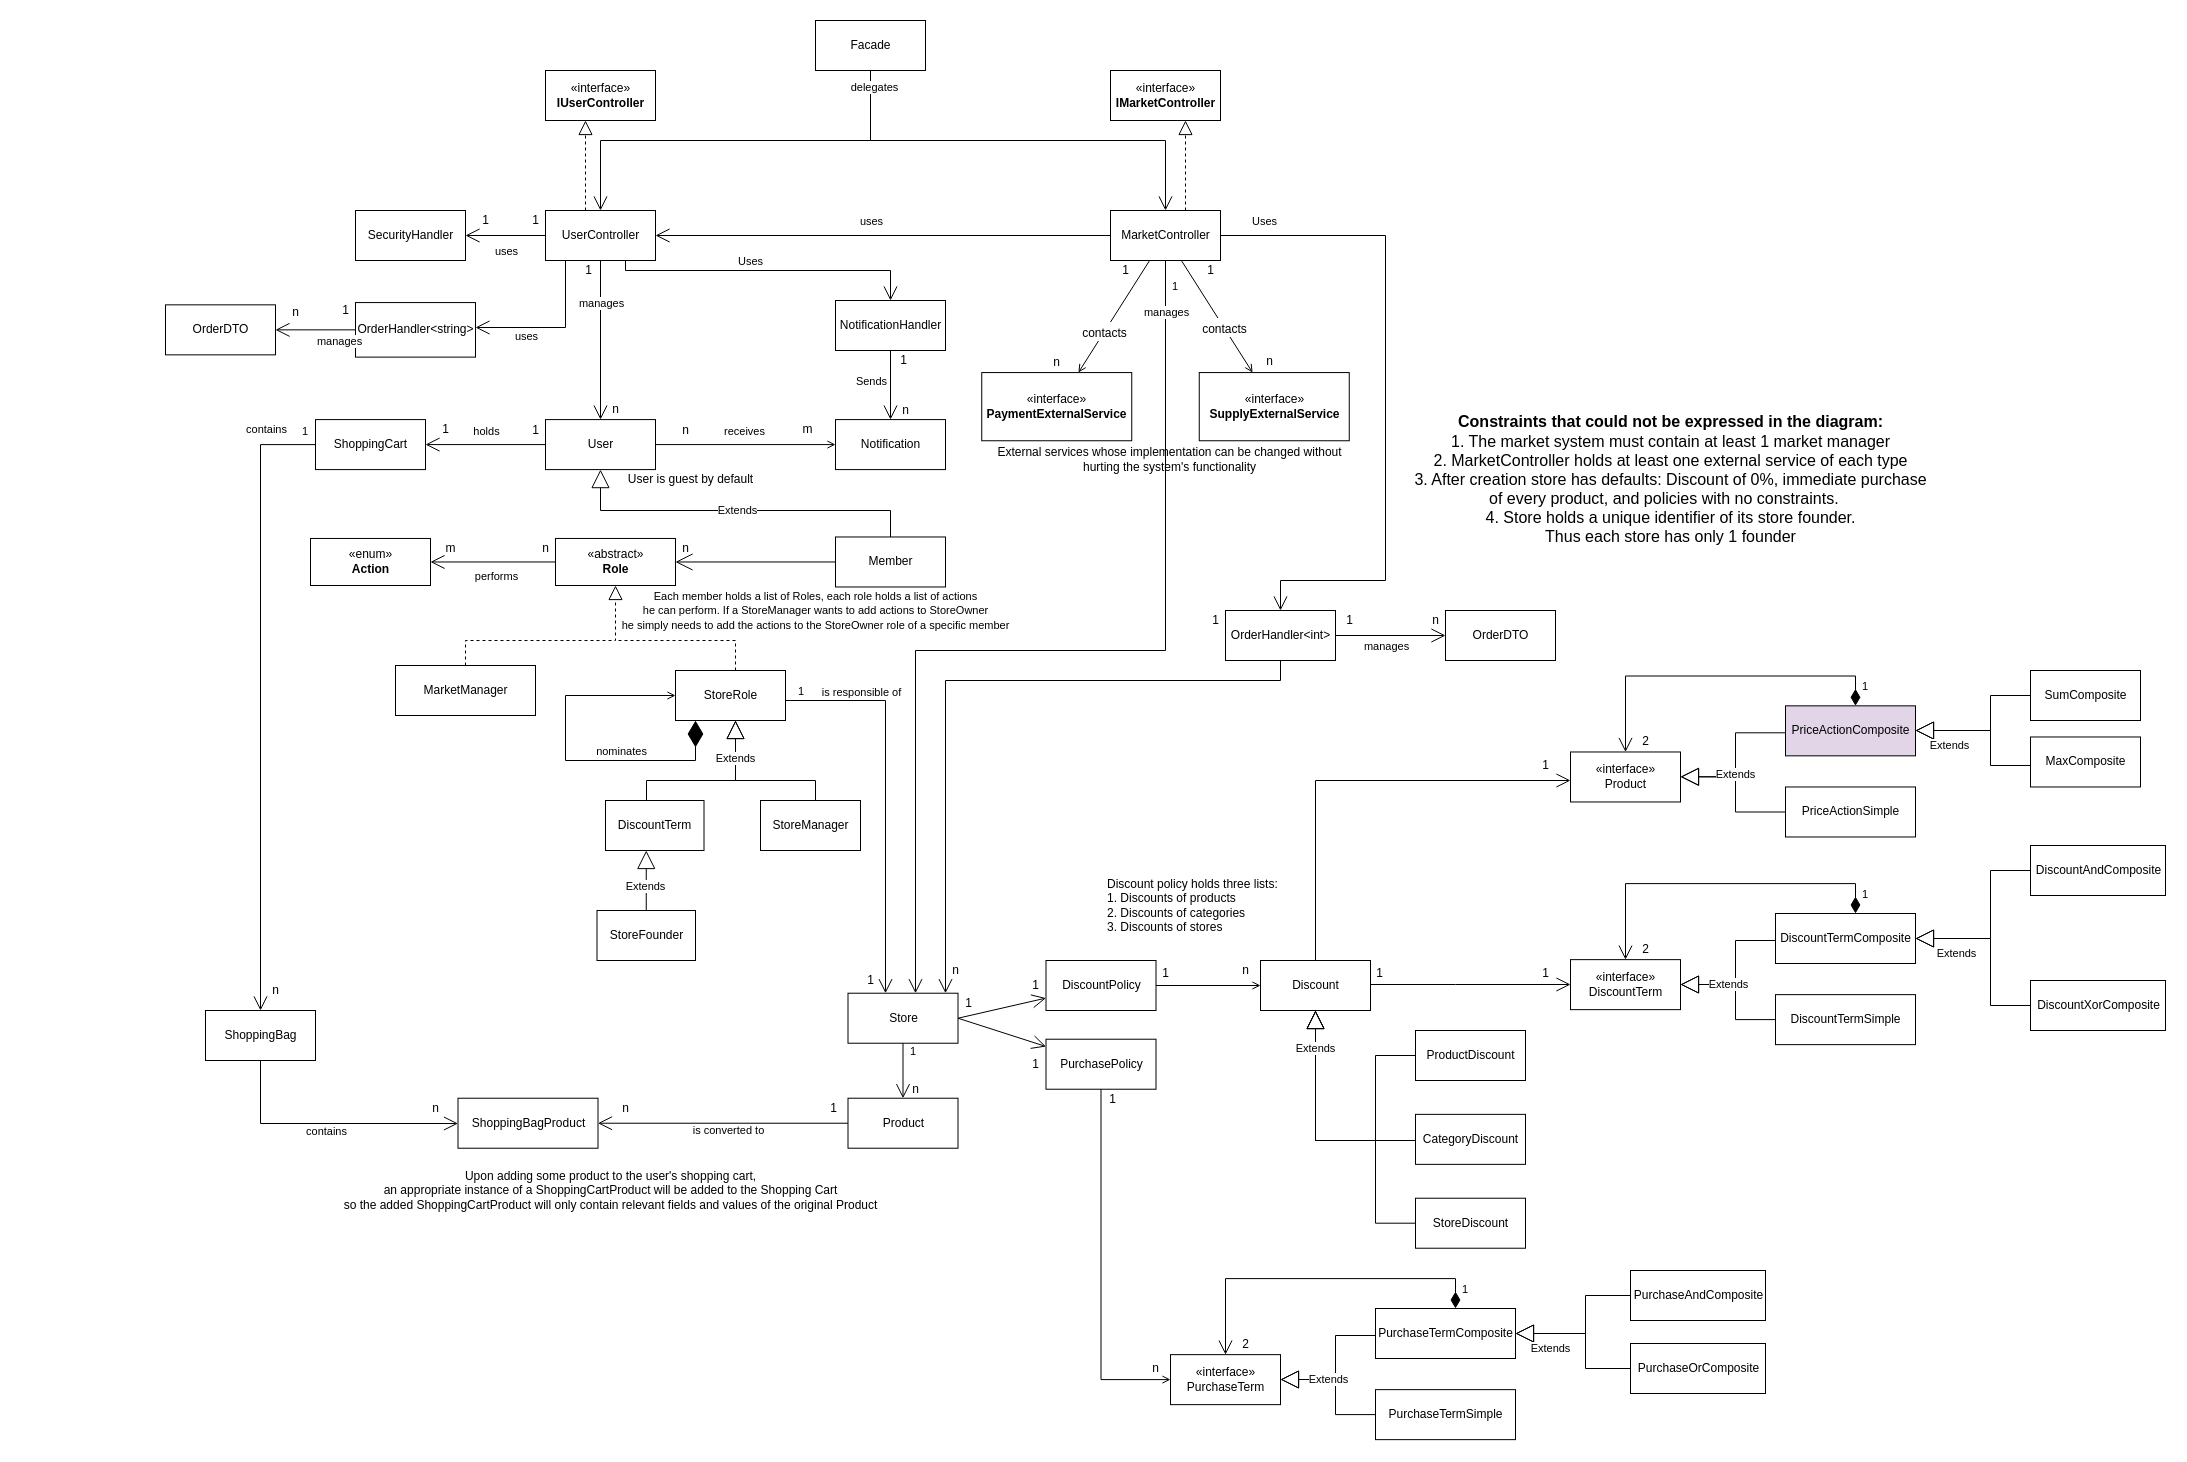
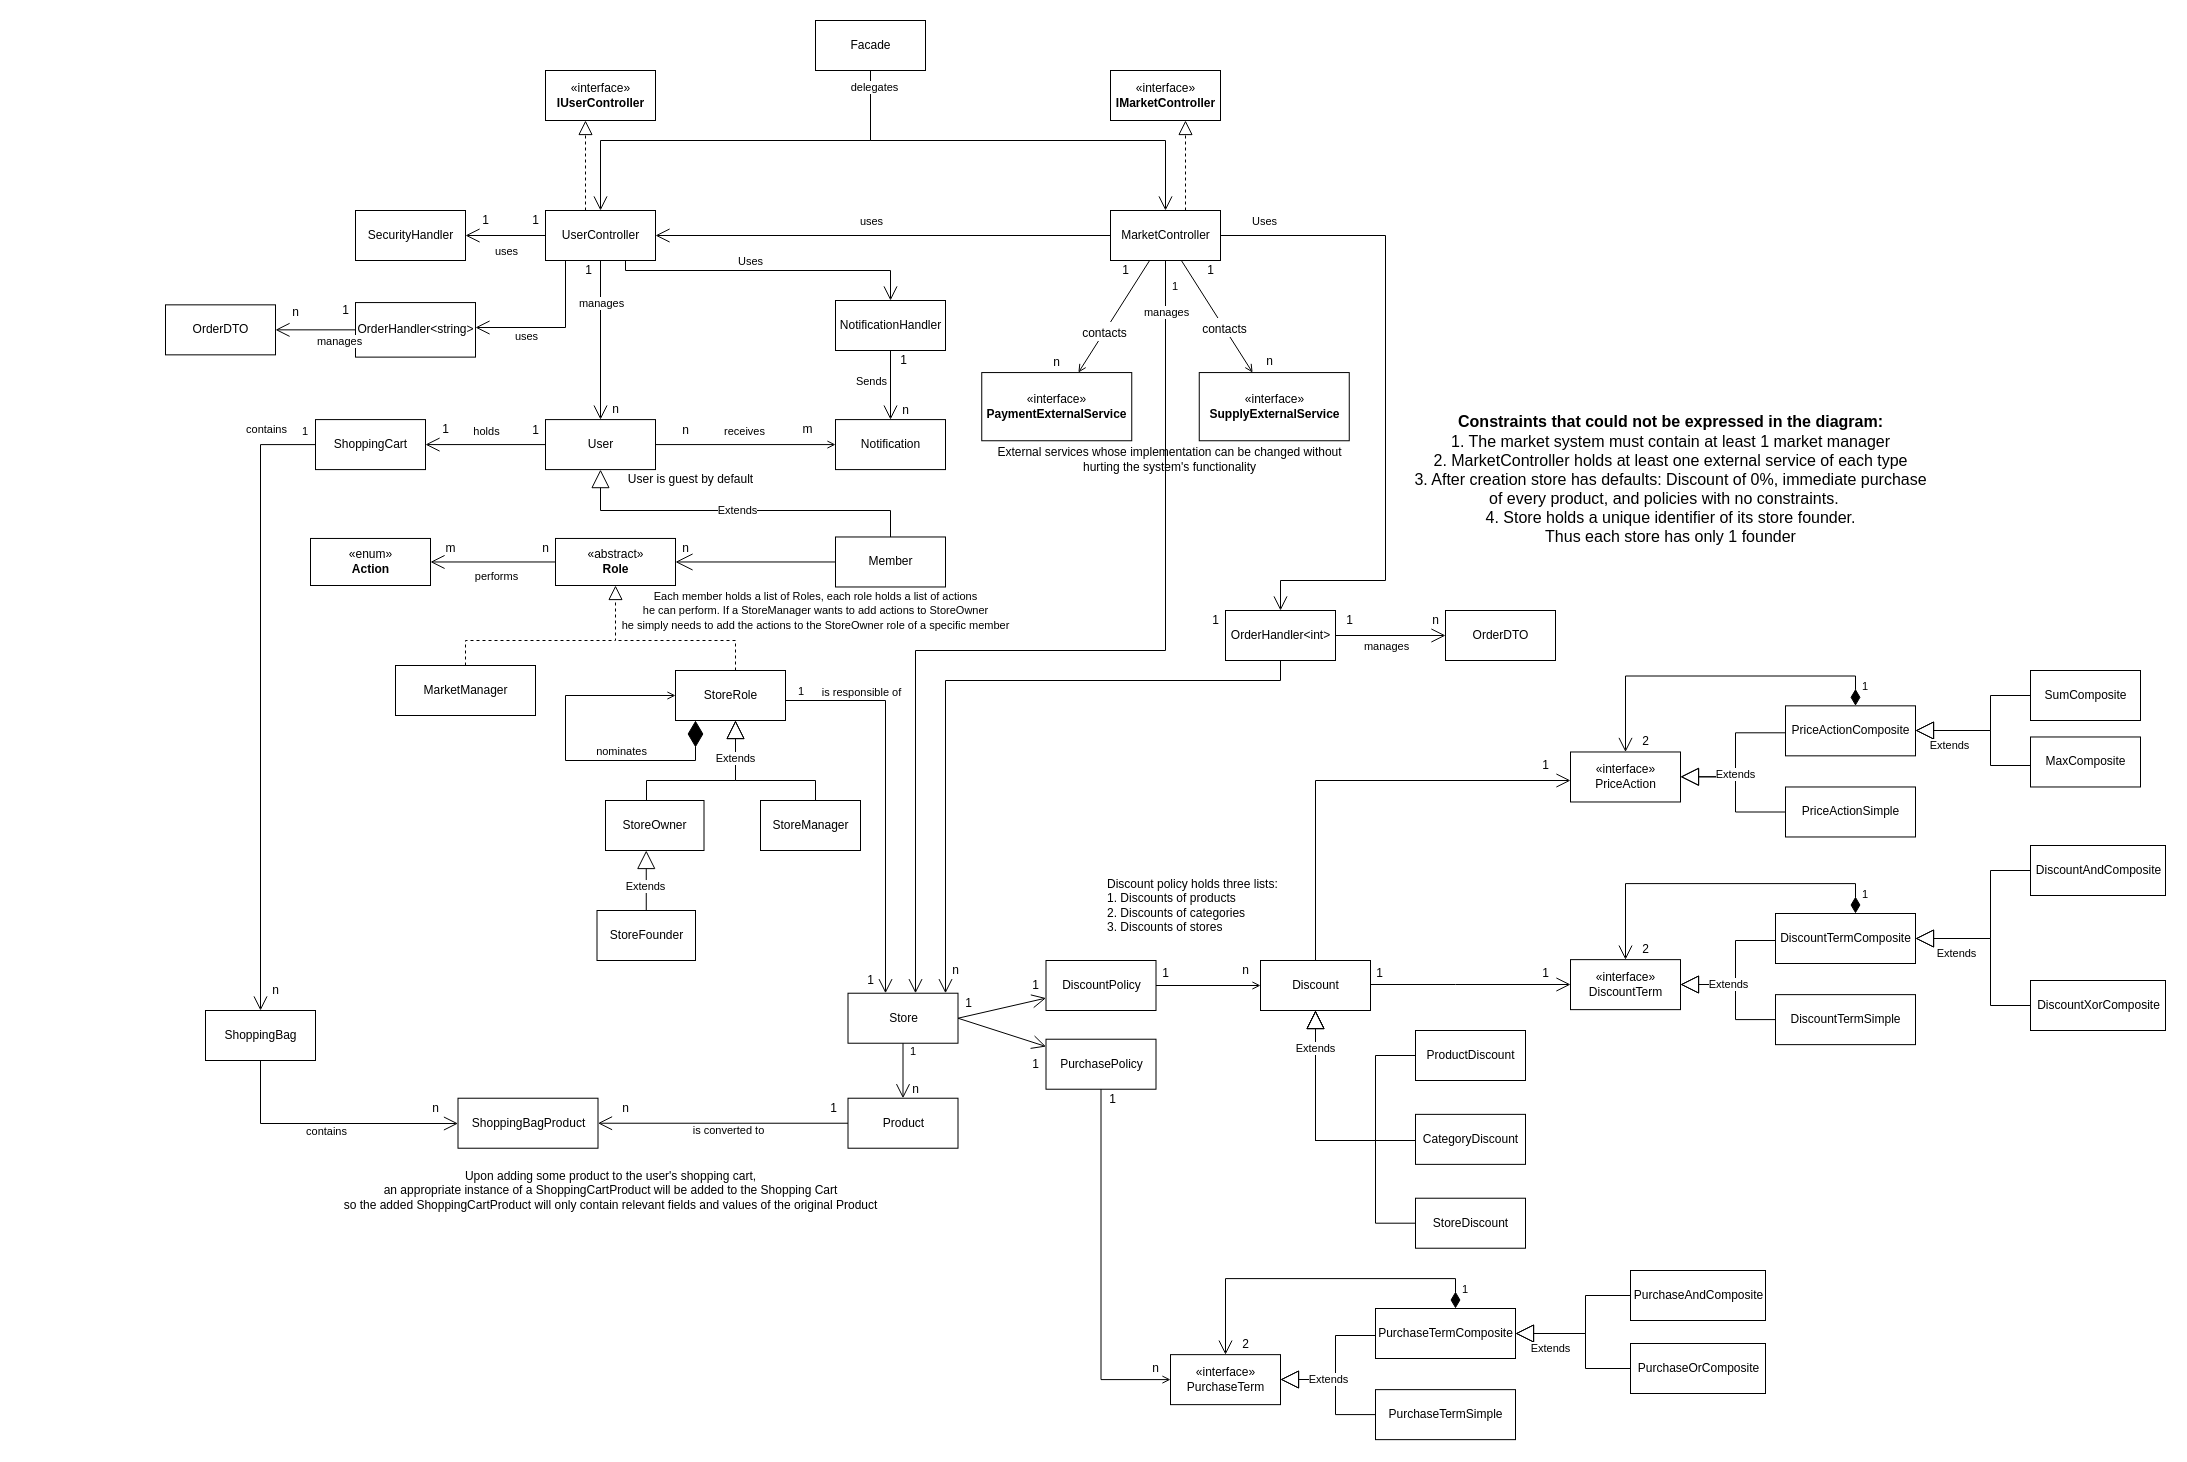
(1851, 731) -> (1851, 731)
(1626, 777) -> (1626, 777)
(655, 826) -> (655, 826)
